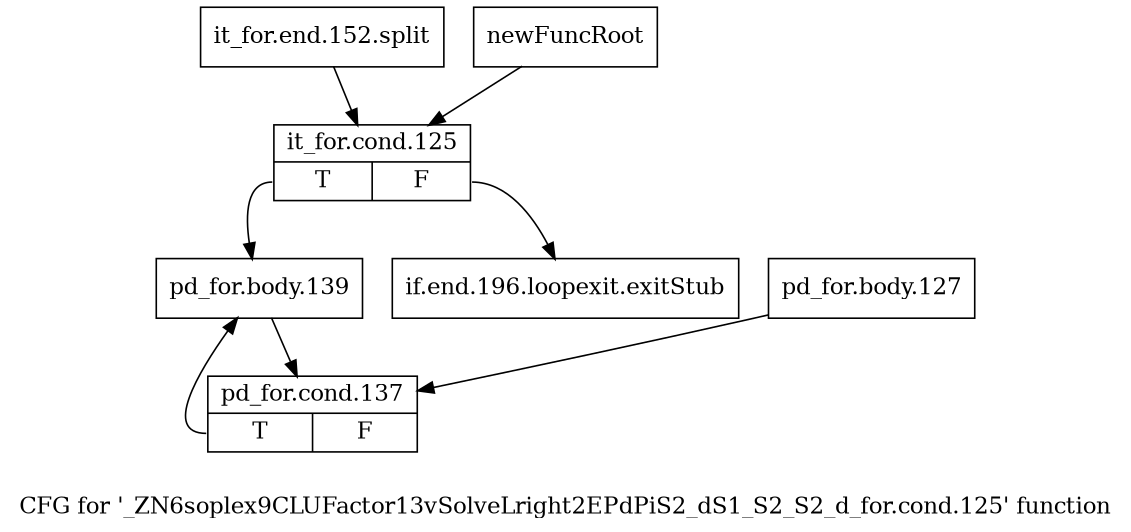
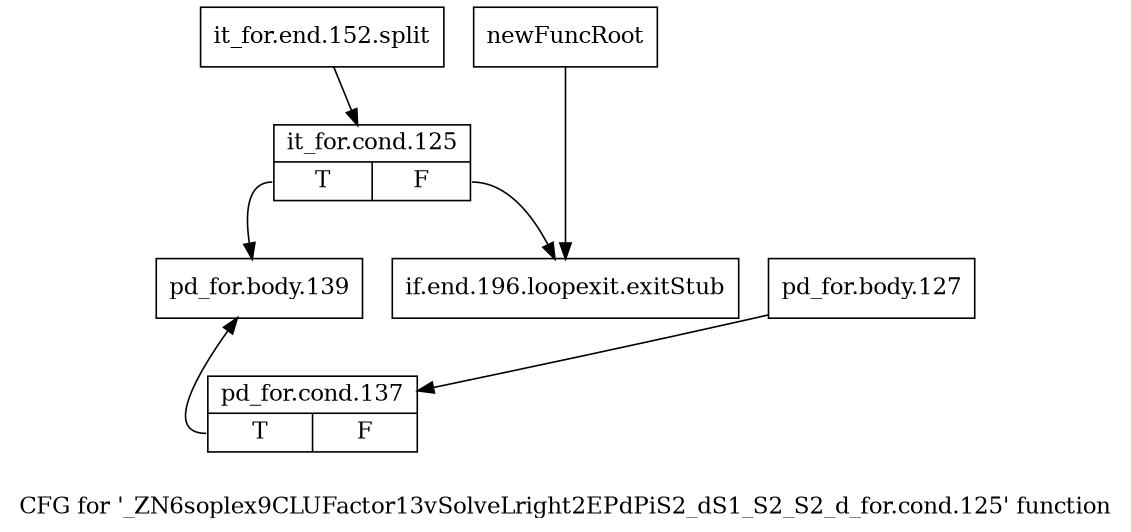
(482, 91) -> (566, 154)
(281, 340) -> none
